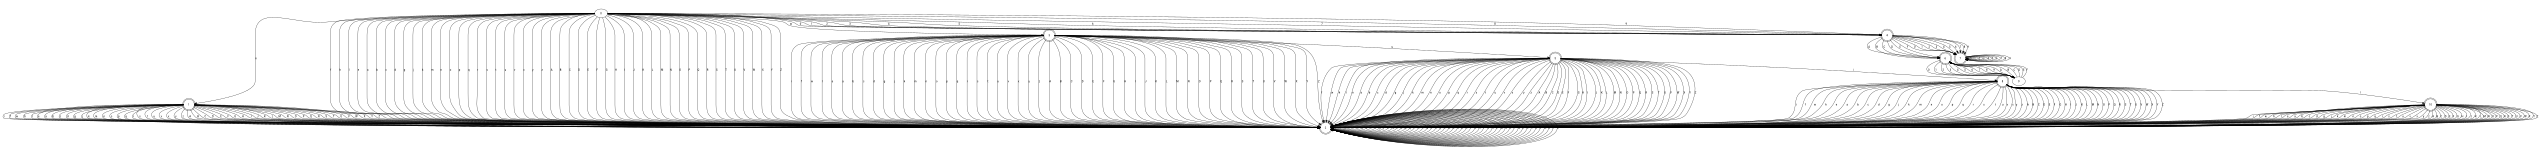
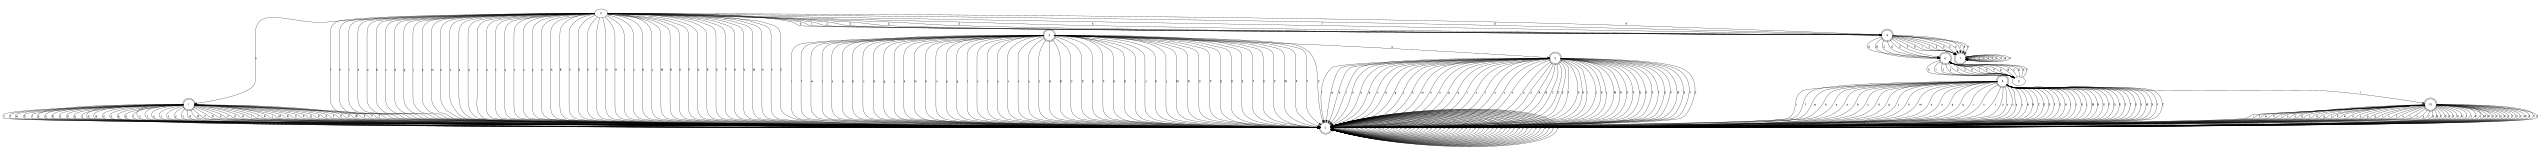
(824, 29) -> none
(1778, 67) -> none
